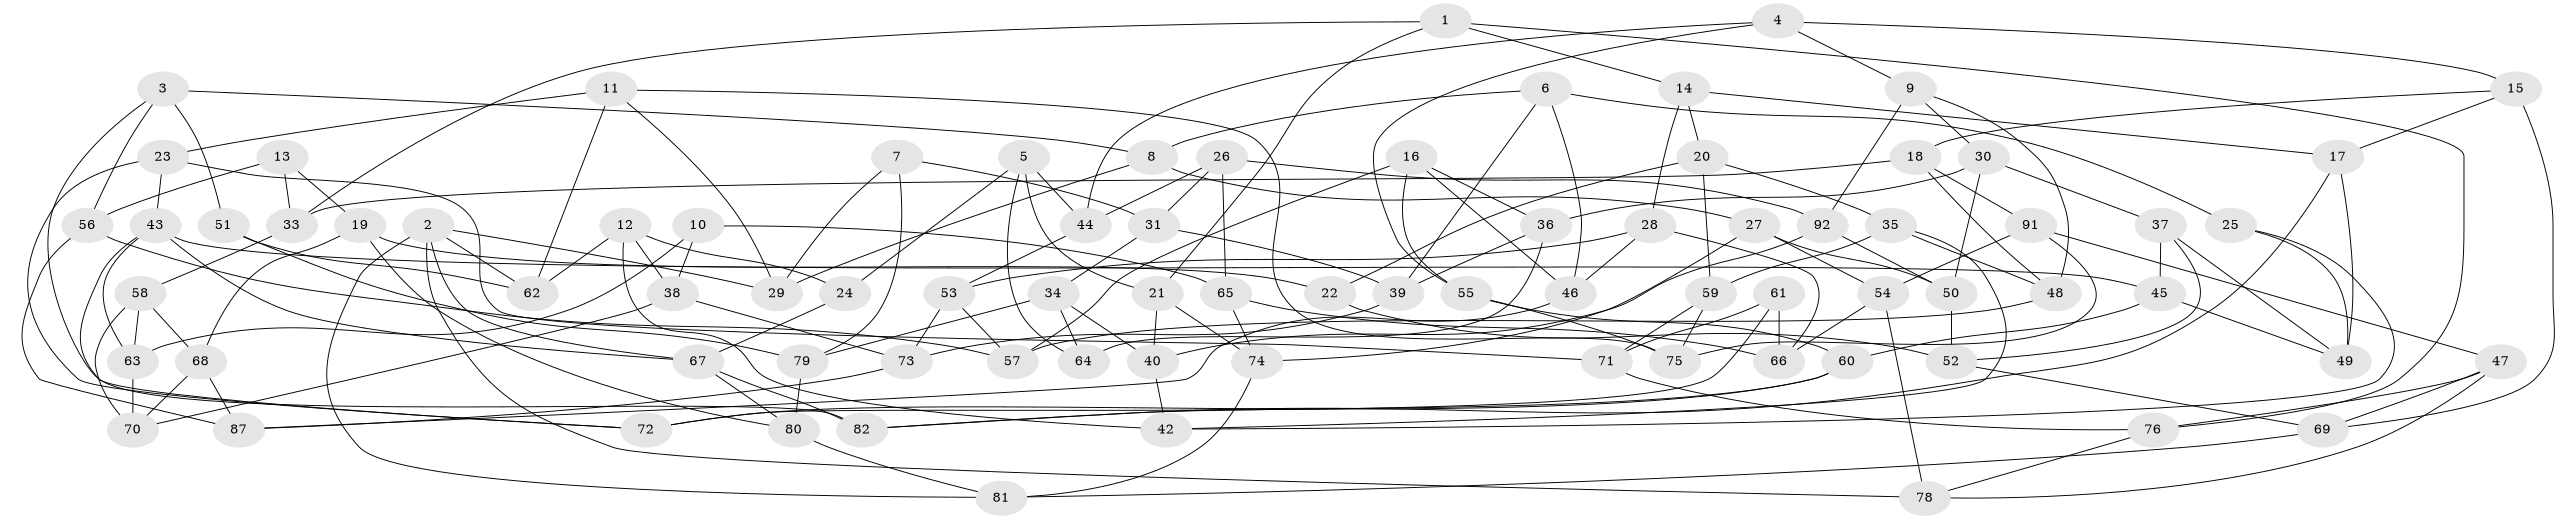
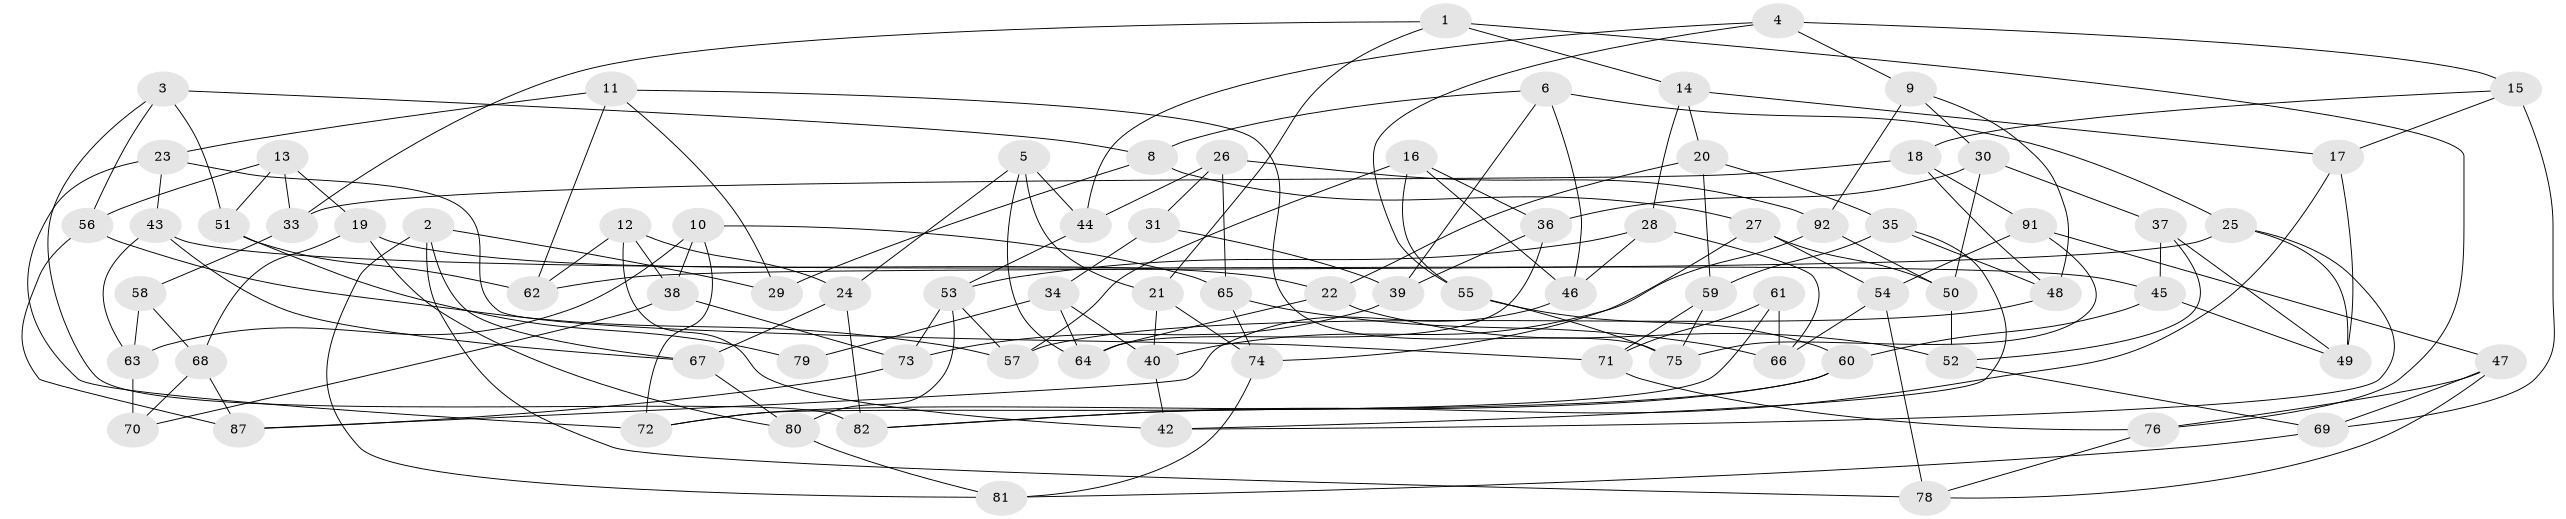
(897, 157) -> none
none -> (253, 191)
(496, 269) -> (1385, 268)
none -> (1225, 319)
(95, 360) -> none
(781, 395) -> (854, 362)
(798, 396) -> (932, 387)
(276, 404) -> (702, 318)
